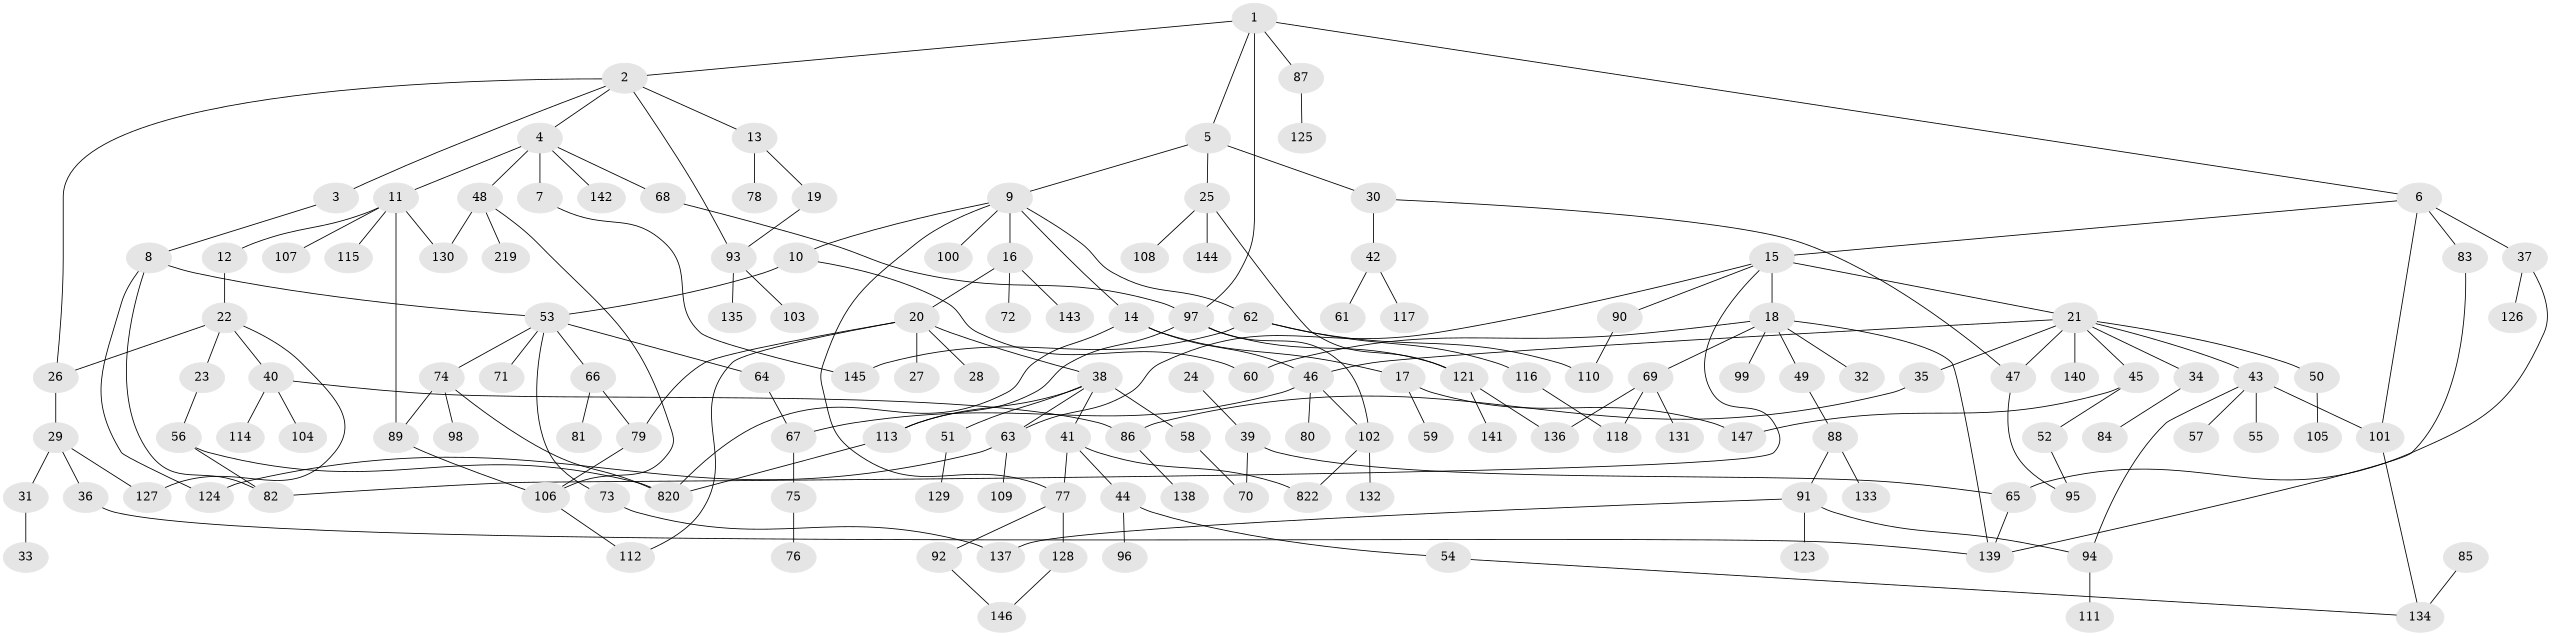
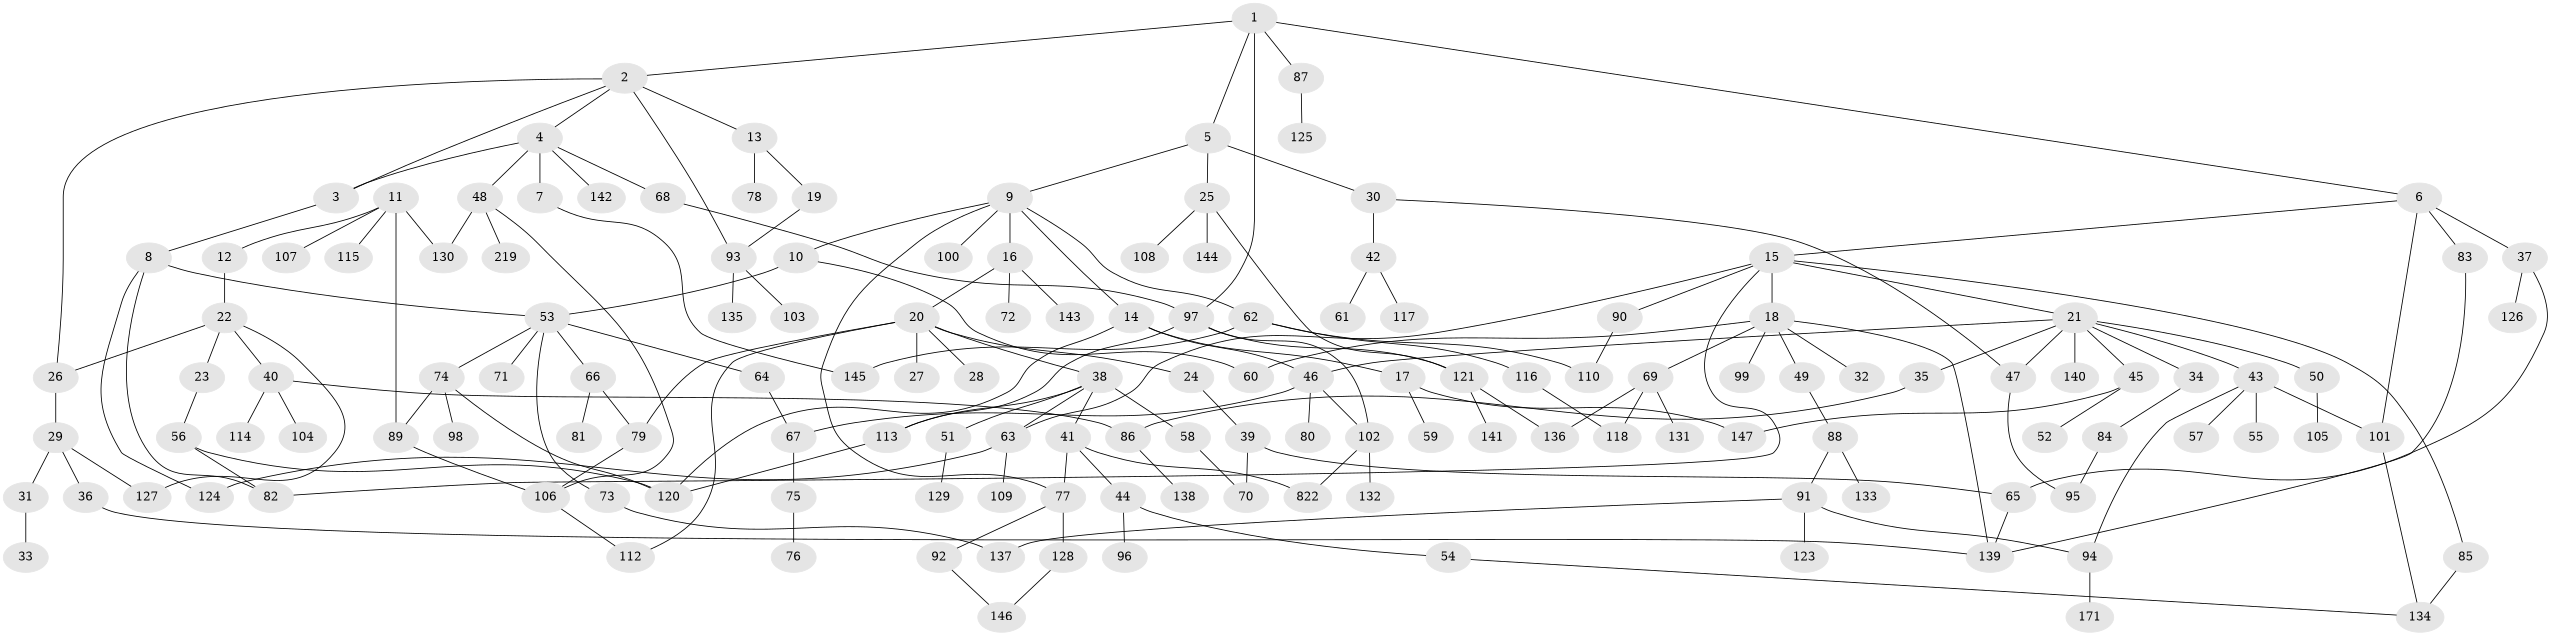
(468, 168) -> (435, 162)
none -> (2182, 315)
none -> (1106, 358)
(2059, 467) -> (2089, 468)
(669, 498) -> (669, 498)
(2090, 617) -> (2090, 617)
